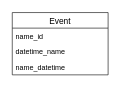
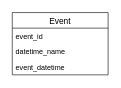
(29, 36) -> (31, 36)
(41, 67) -> (43, 67)
